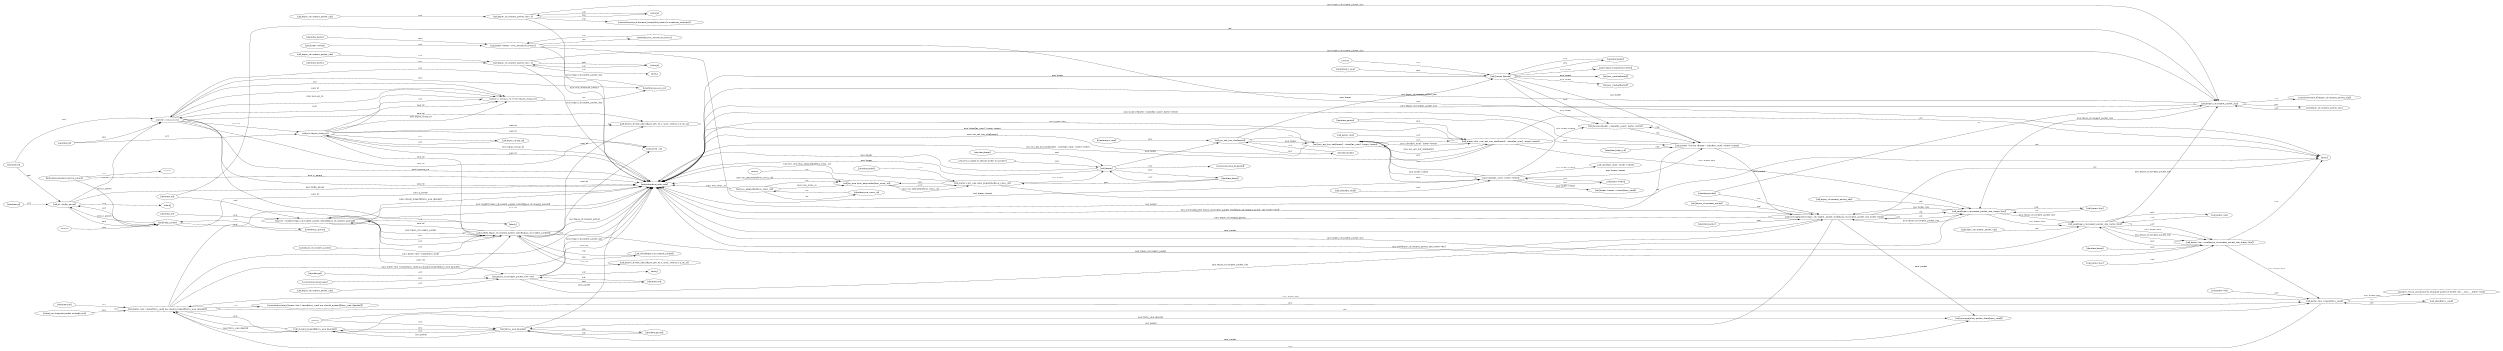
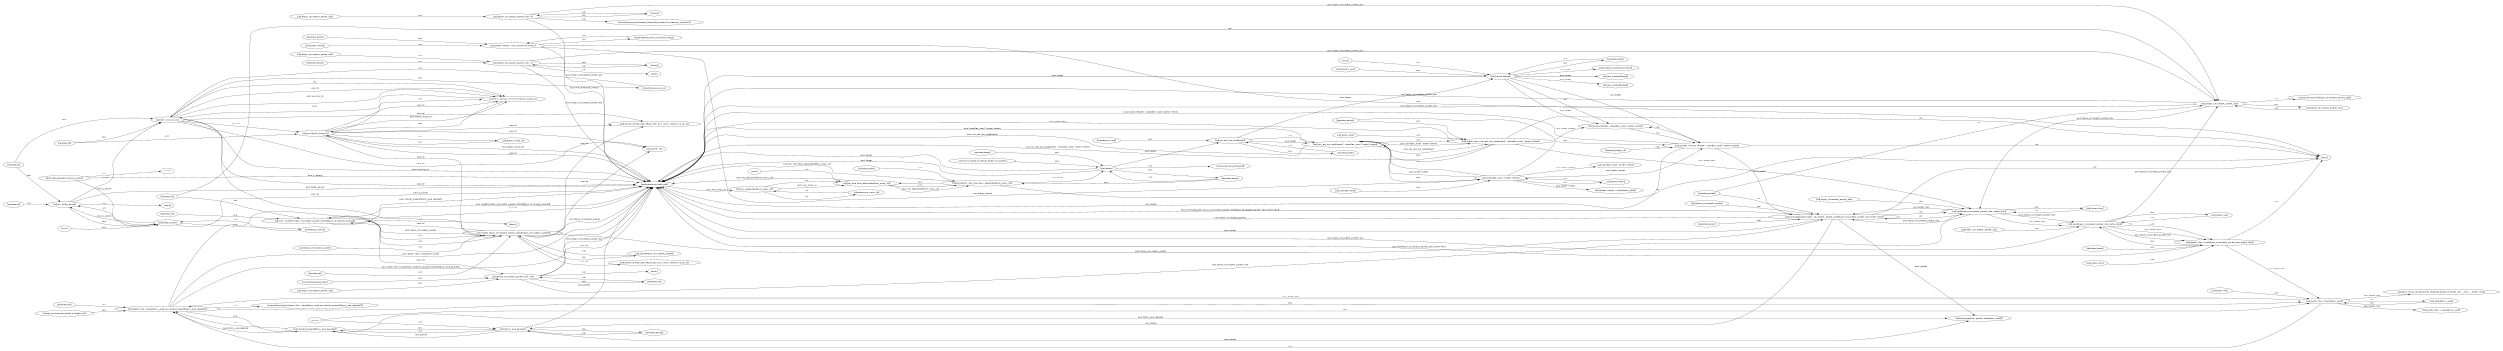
(654, 38) -> (654, 38)
(593, 100) -> (421, 127)
(982, 183) -> (982, 183)
(703, 187) -> (699, 190)
none -> (2441, 310)
